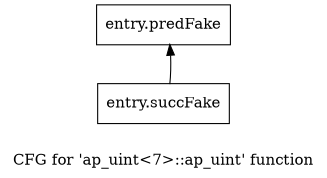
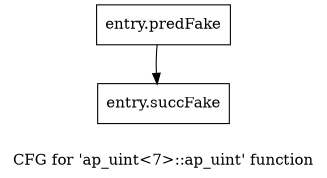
(171, 70) -> (156, 59)
